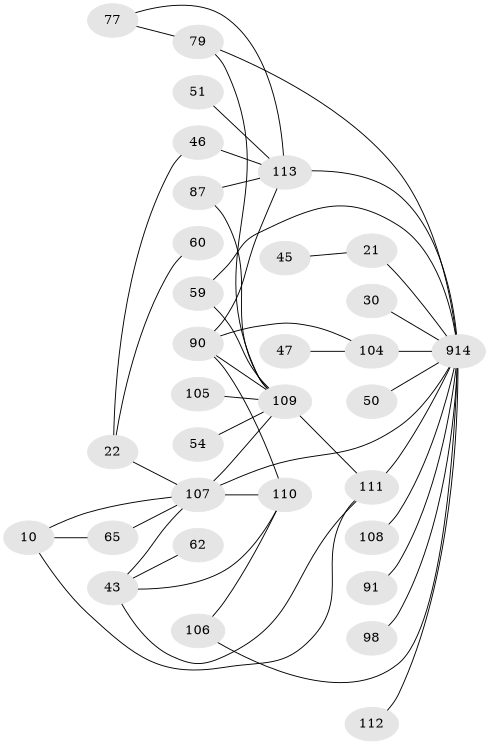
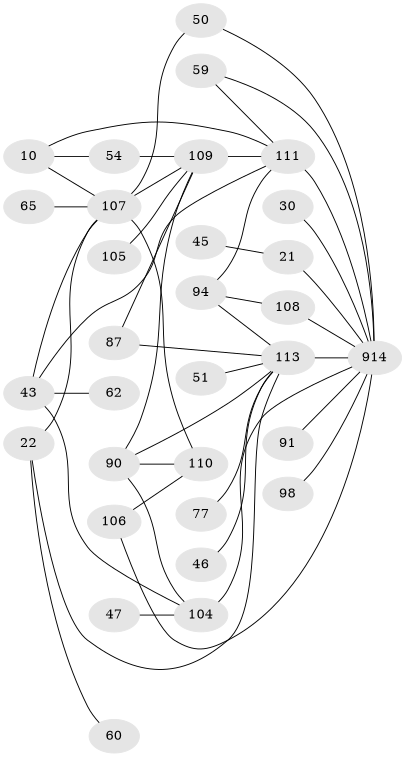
(198, 42) -> none
(130, 290) -> (199, 660)
none -> (201, 293)
(239, 343) -> (244, 114)
(349, 450) -> (158, 113)
(71, 538) -> (72, 157)
(220, 573) -> (77, 529)
(372, 724) -> none
